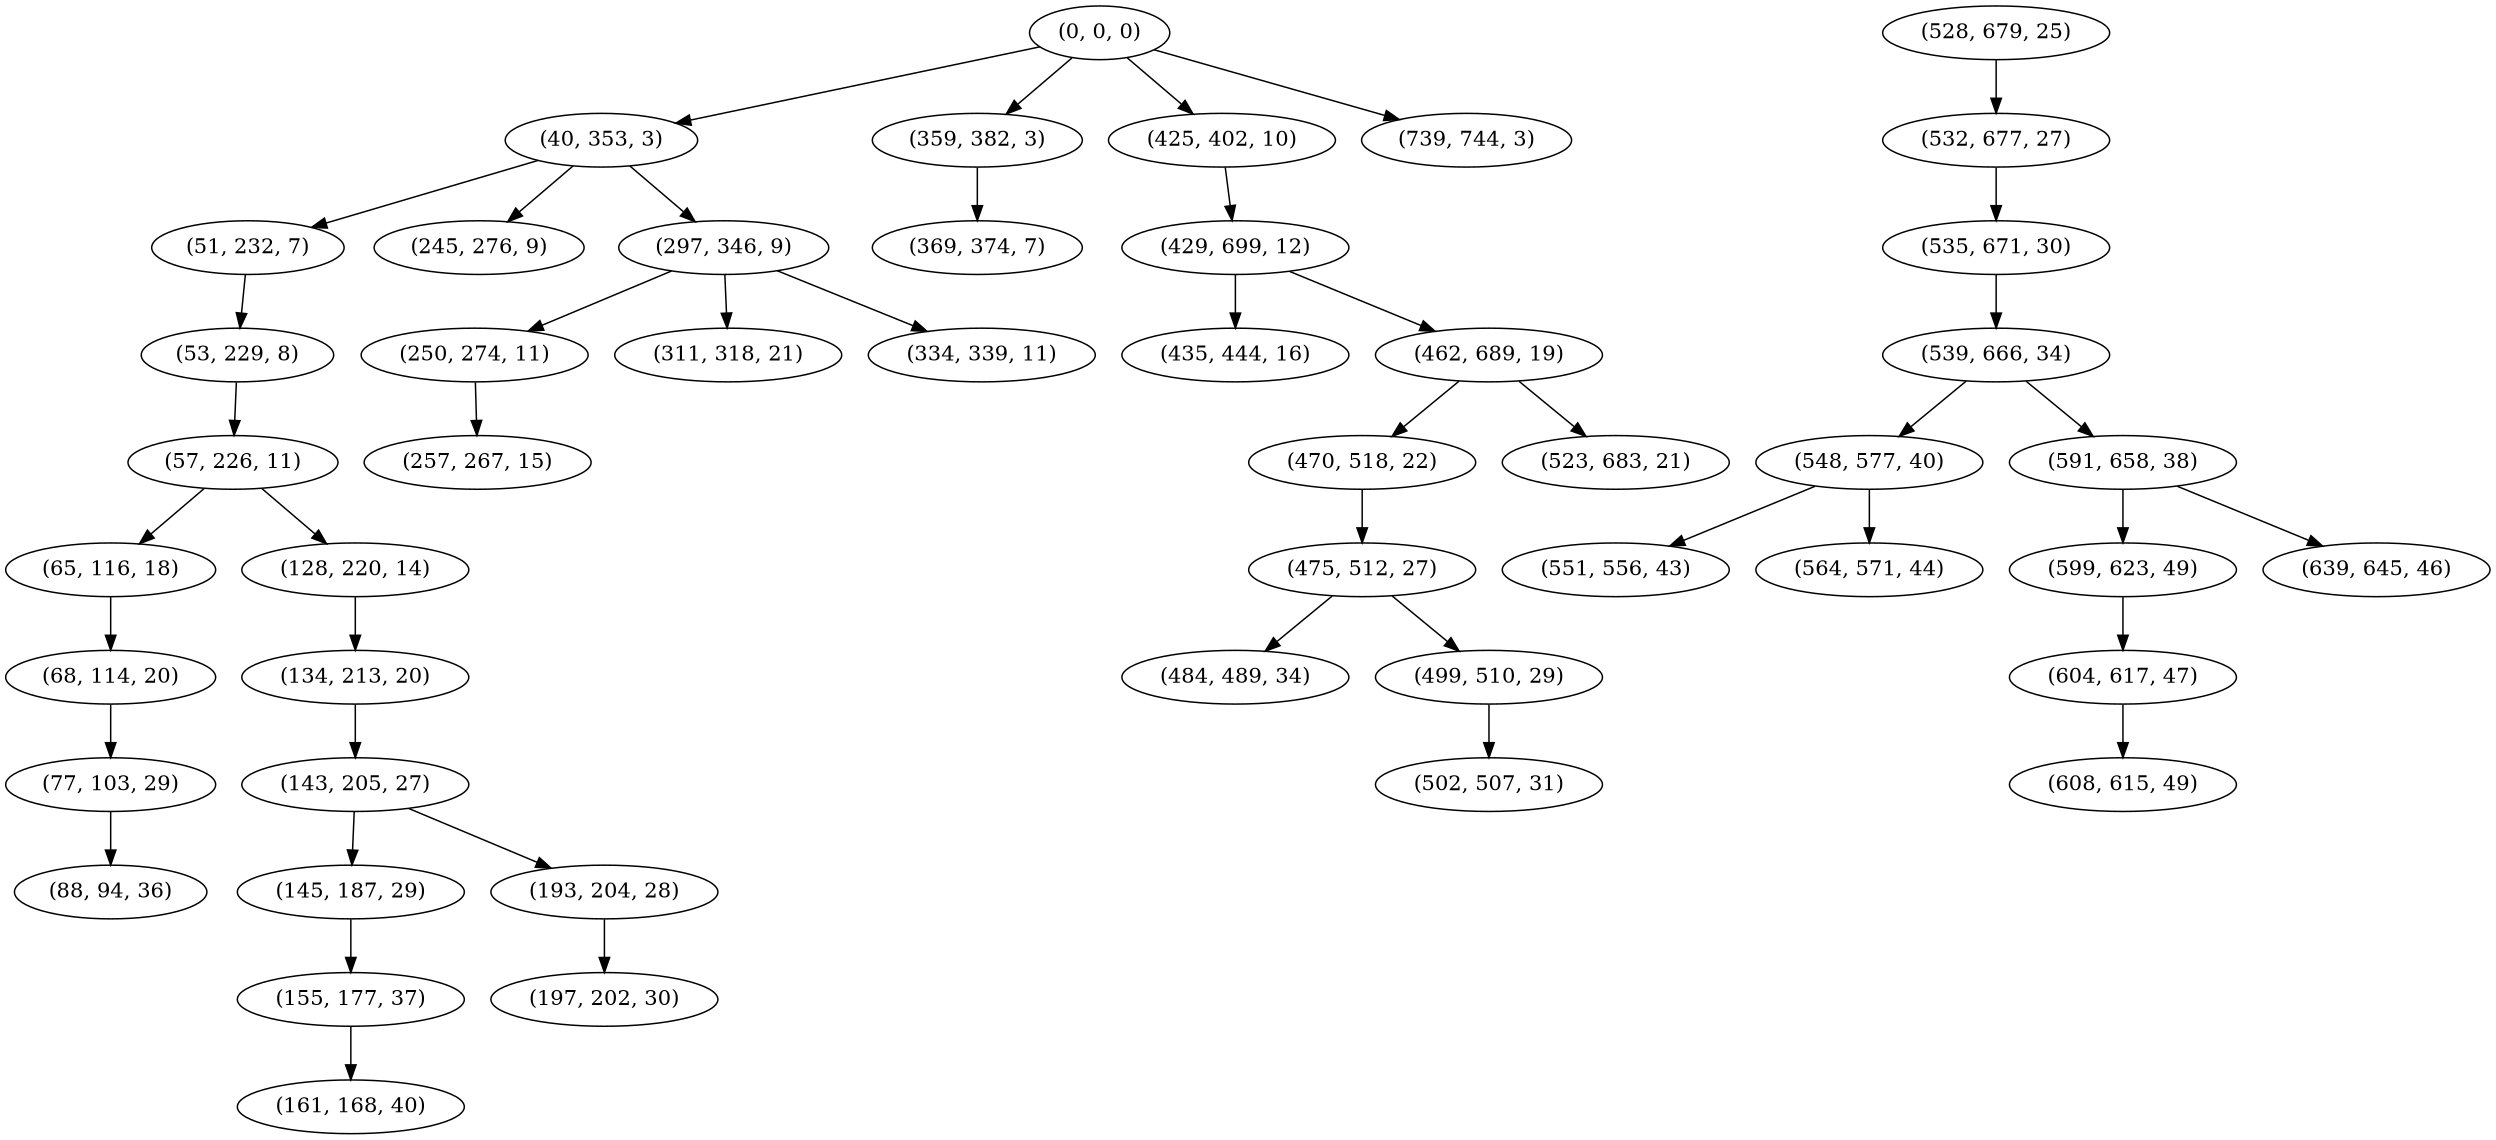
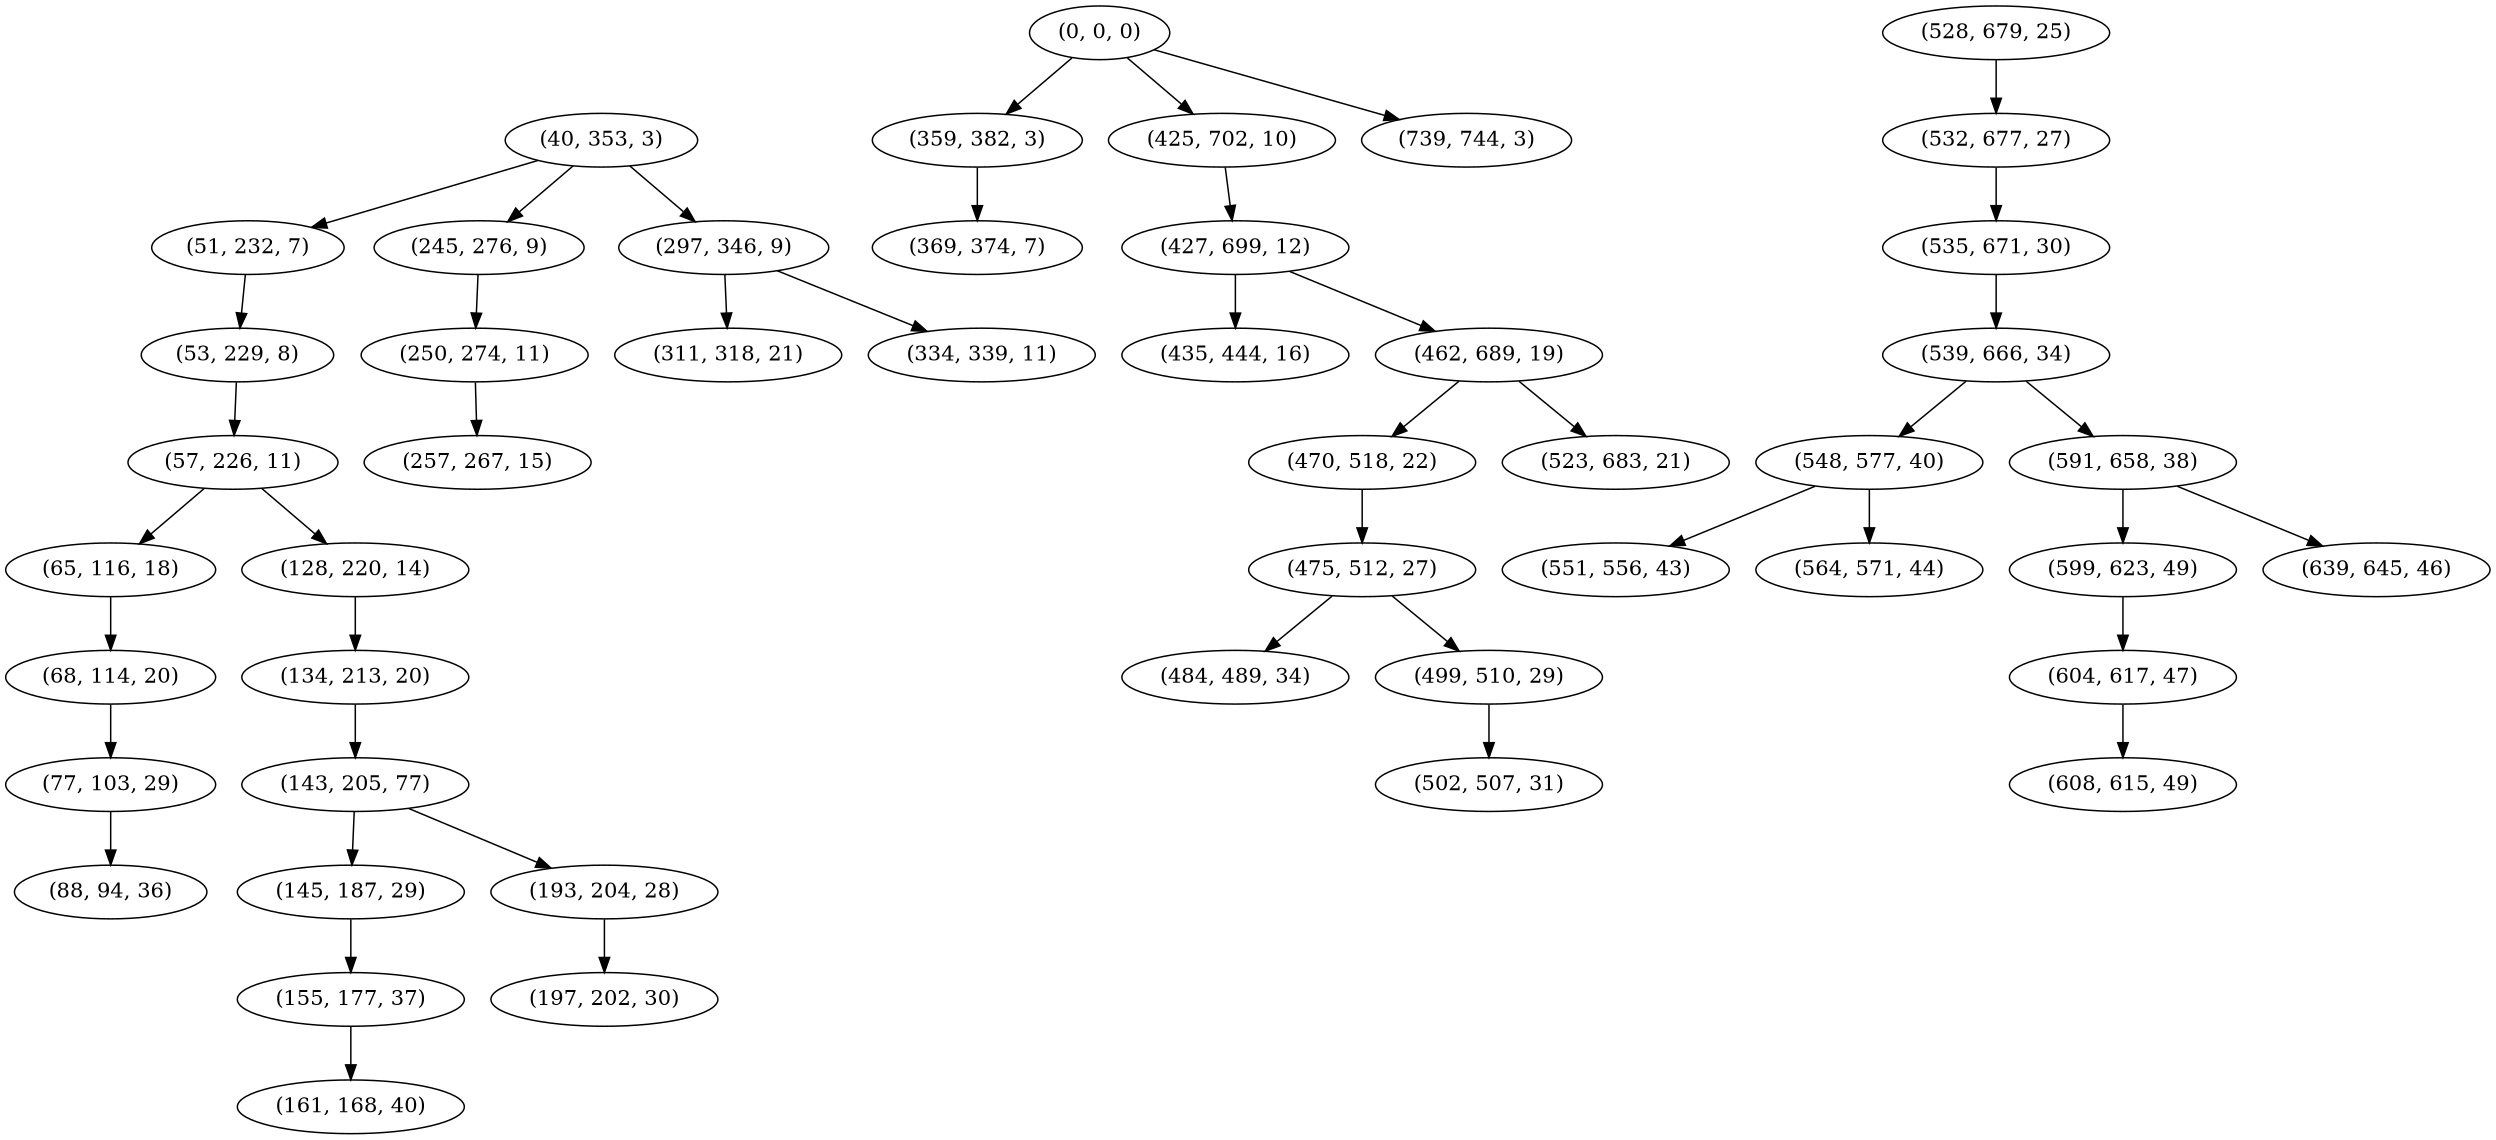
(865, 83) -> none
(1222, 140) -> (1222, 140)
(1235, 248) -> (1235, 248)
(607, 298) -> (477, 294)
(355, 785) -> (355, 785)
